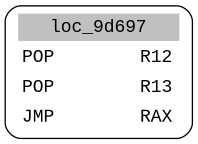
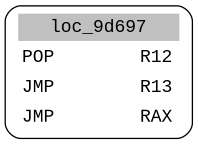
(97, 86) -> (97, 86)
